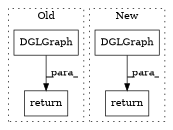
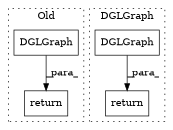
(127, 16) -> (127, 16)
